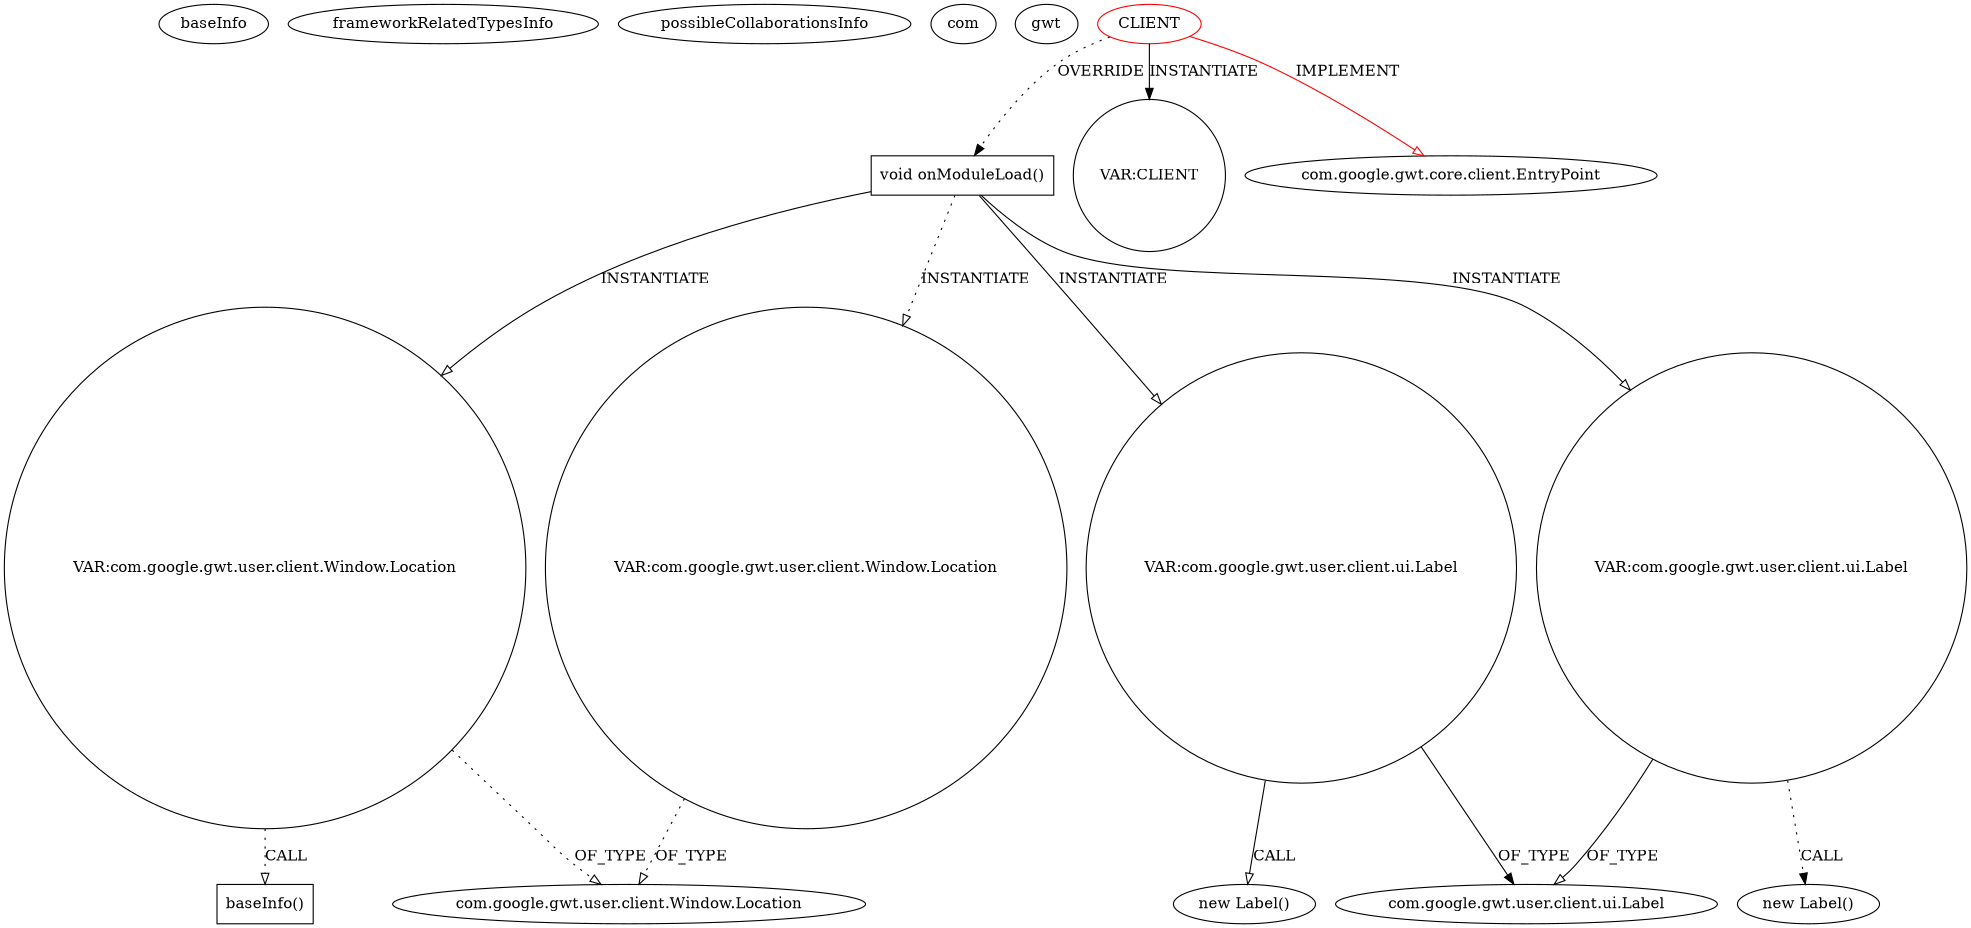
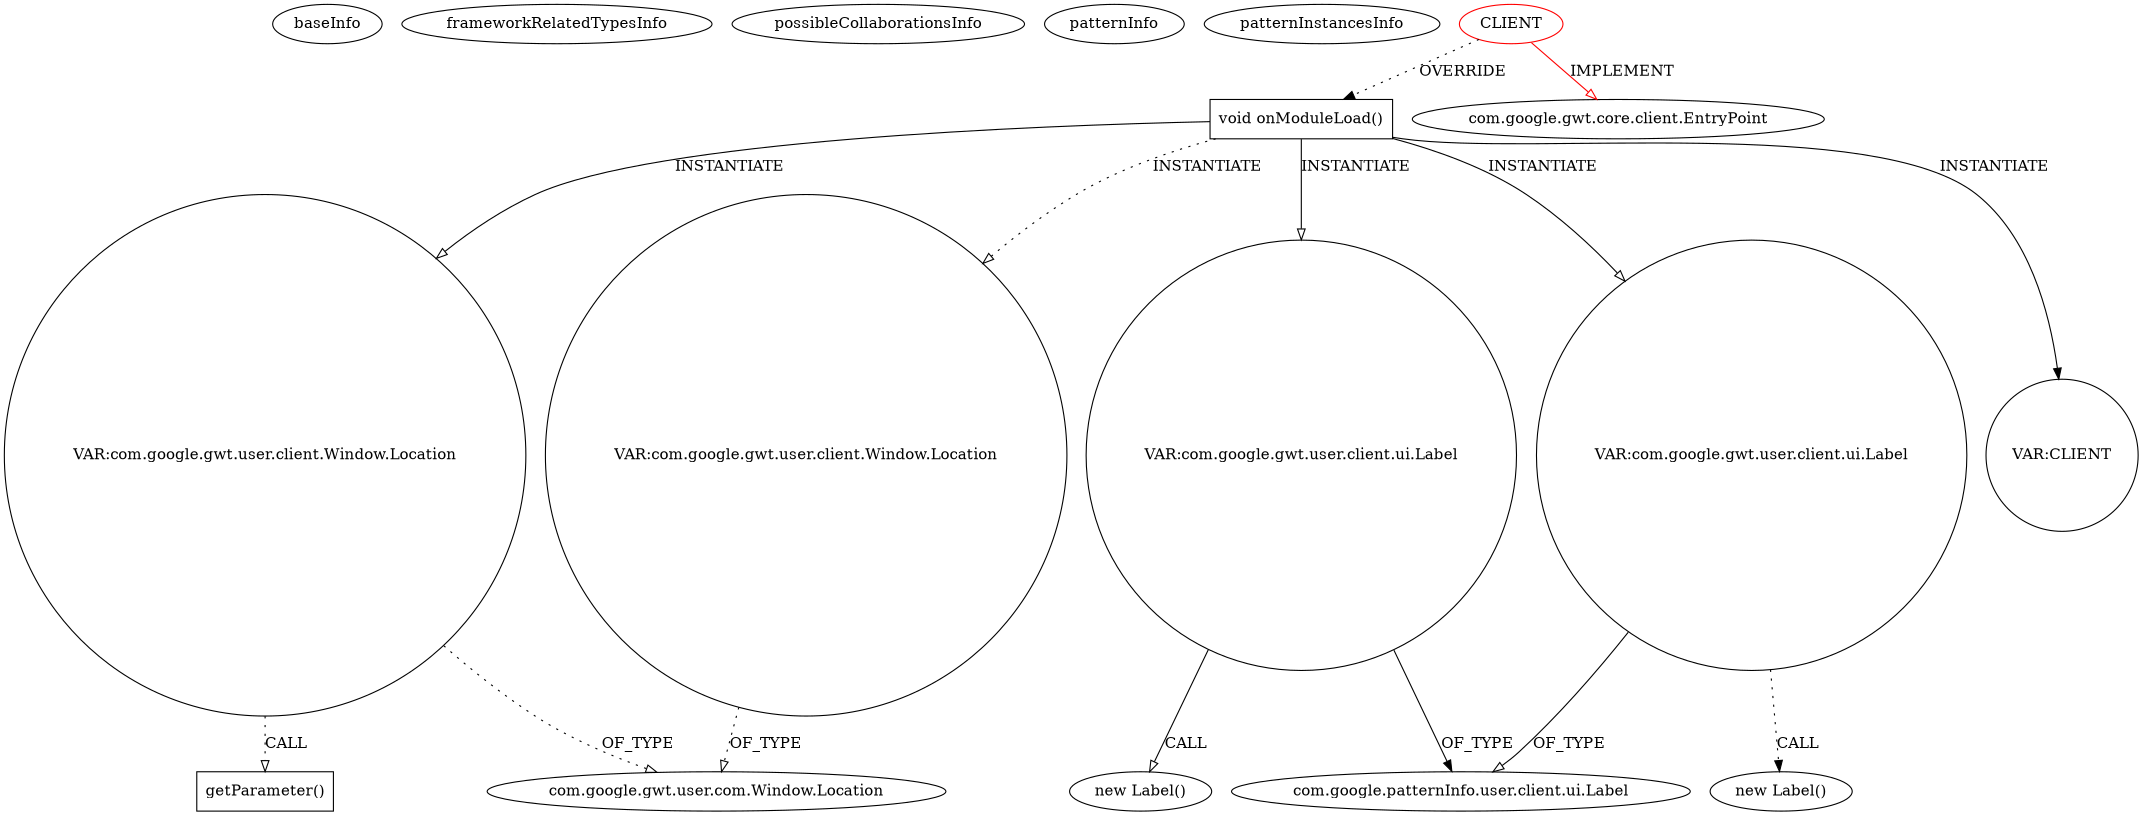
(964, 24) -> (1114, 24)
(1047, 24) -> (1322, 24)
(1149, 66) -> (1787, 147)
(265, 904) -> (265, 791)
(629, 904) -> (717, 791)
(1526, 904) -> (1461, 791)
